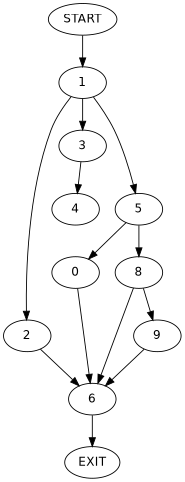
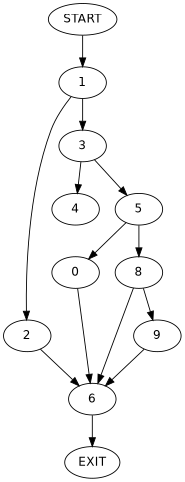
(118, 139) -> (108, 174)
